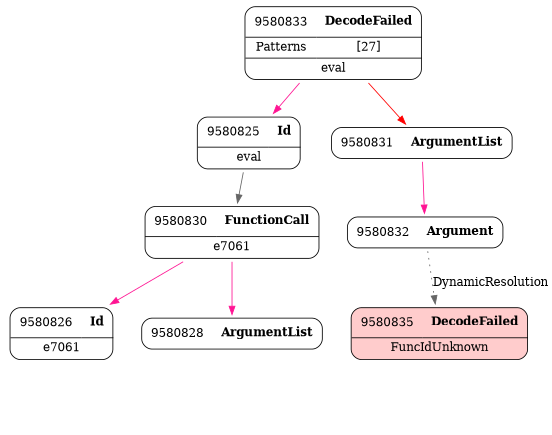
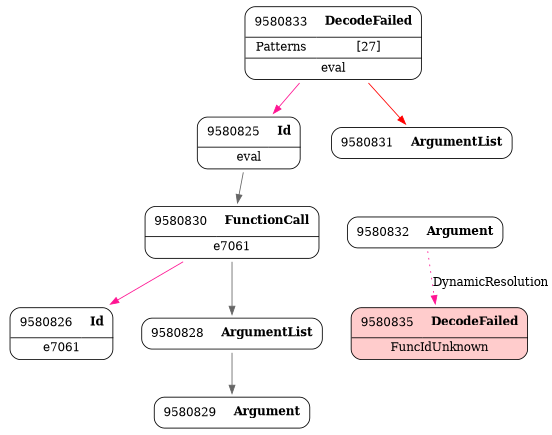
(423, 183) -> none
(431, 273) -> (431, 273)
(232, 284) -> (232, 284)
none -> (232, 413)
